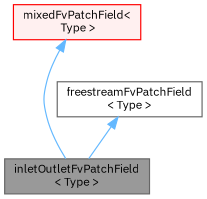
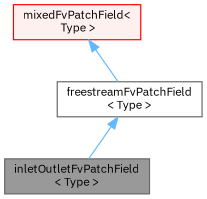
(44, 105) -> (107, 66)
